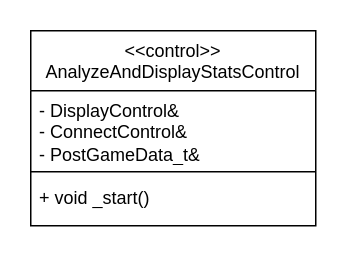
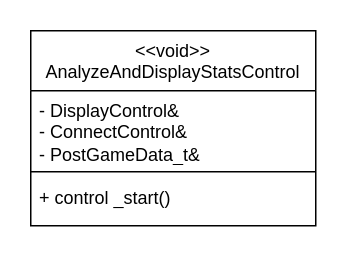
(173, 63) -> (173, 63)
(108, 199) -> (123, 199)
